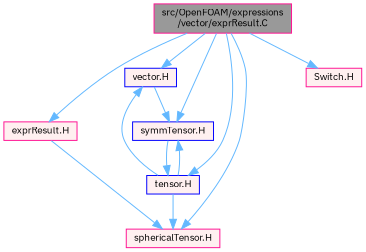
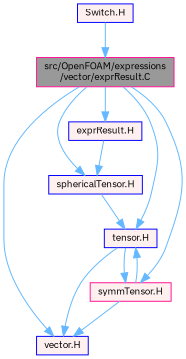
(279, 48) -> (105, 35)
(334, 78) -> (105, 13)
(160, 100) -> (101, 316)
(40, 131) -> (105, 131)
(173, 131) -> (131, 292)
(173, 207) -> (110, 208)
(173, 238) -> (96, 185)
